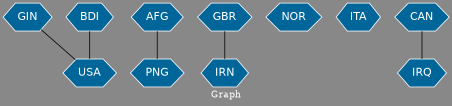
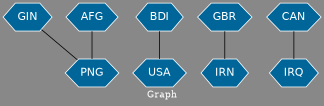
(294, 17) -> none
(358, 17) -> none
(58, 45) -> (59, 45)
